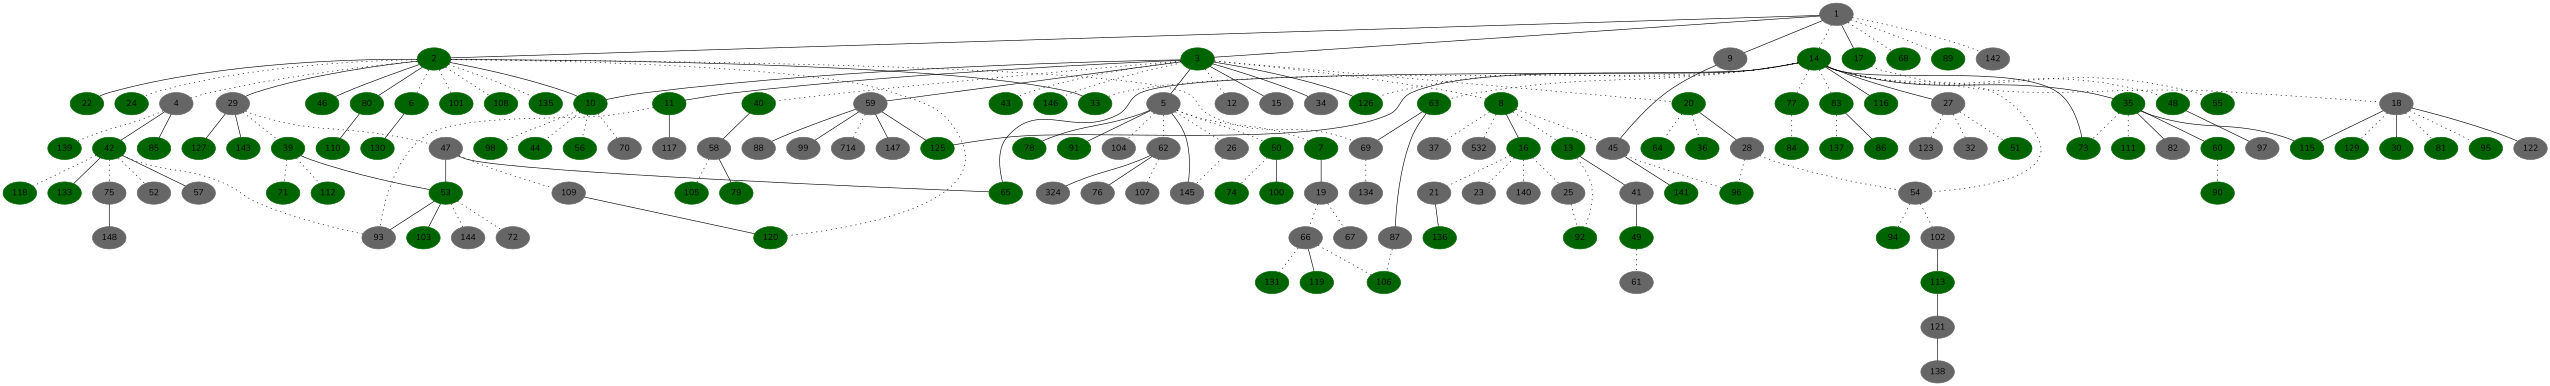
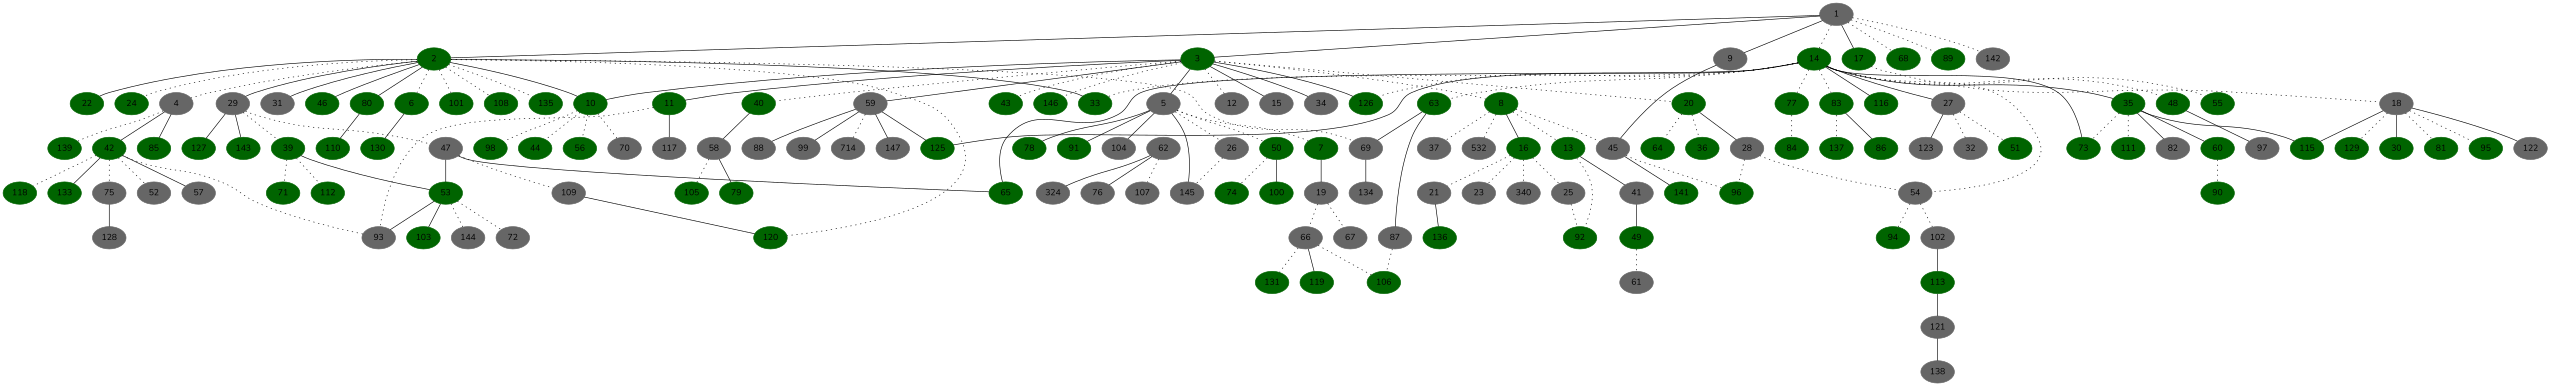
none -> (278, 104)
(1141, 126) -> (1141, 126)
(1163, 126) -> none
(1937, 126) -> (1937, 126)
(1366, 171) -> (1366, 171)
(1524, 193) -> (1524, 193)
(109, 238) -> (109, 238)
